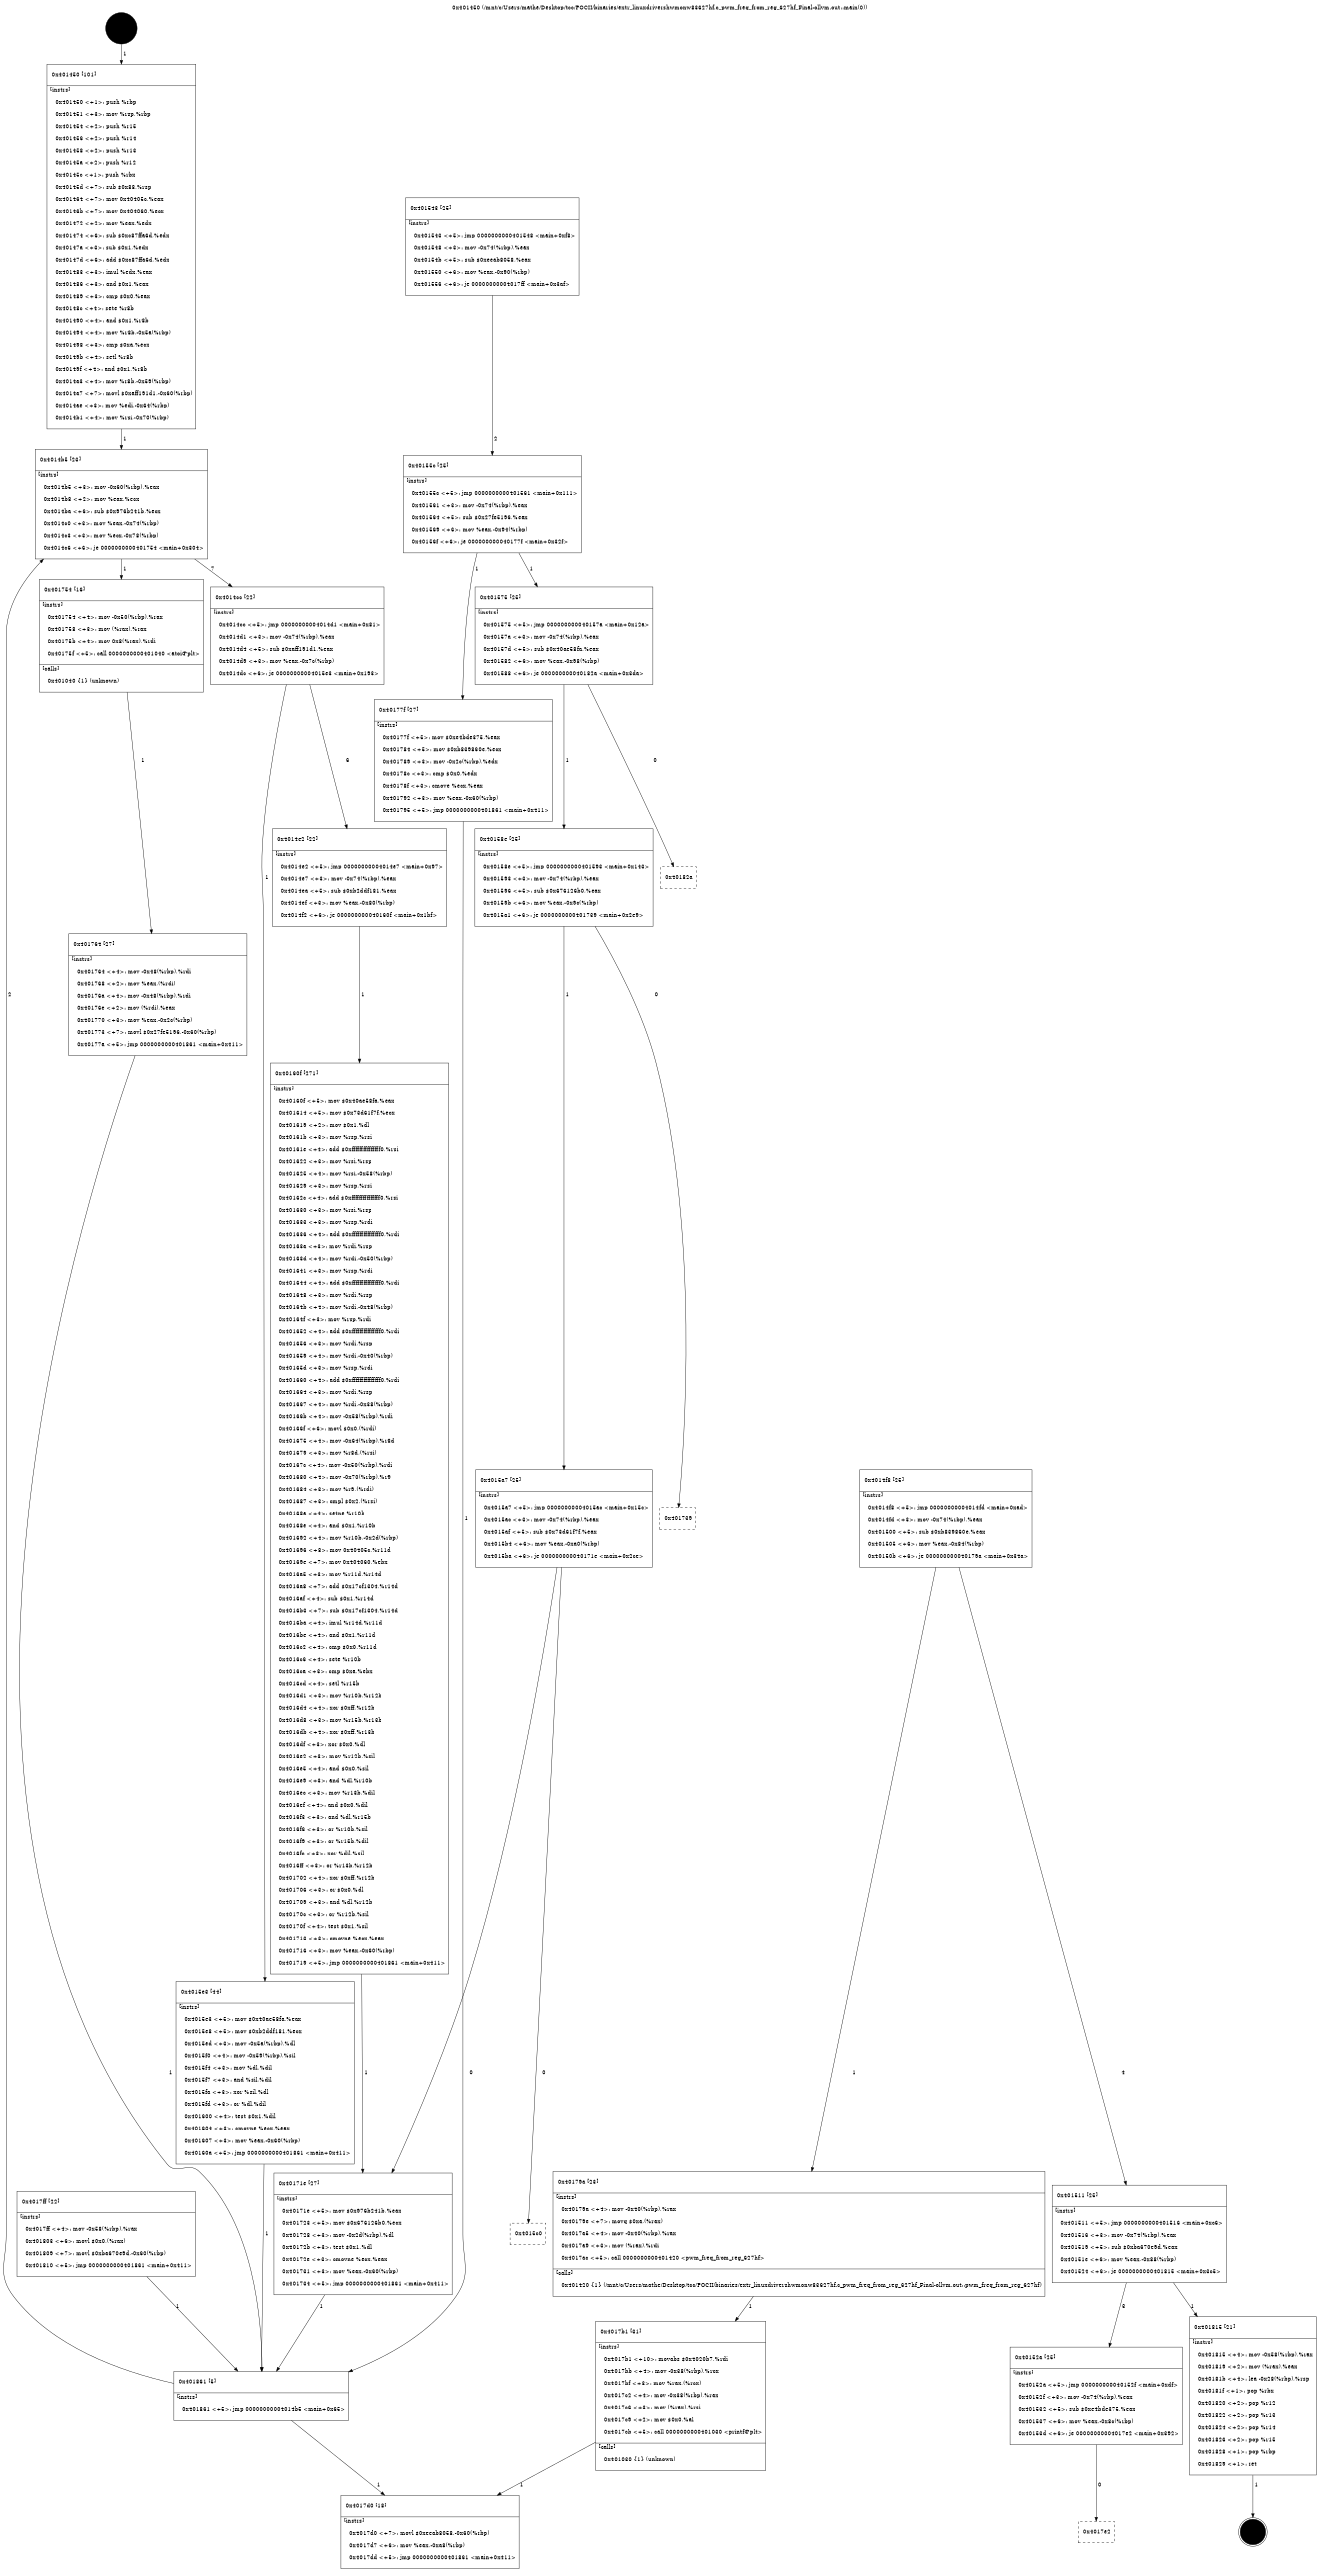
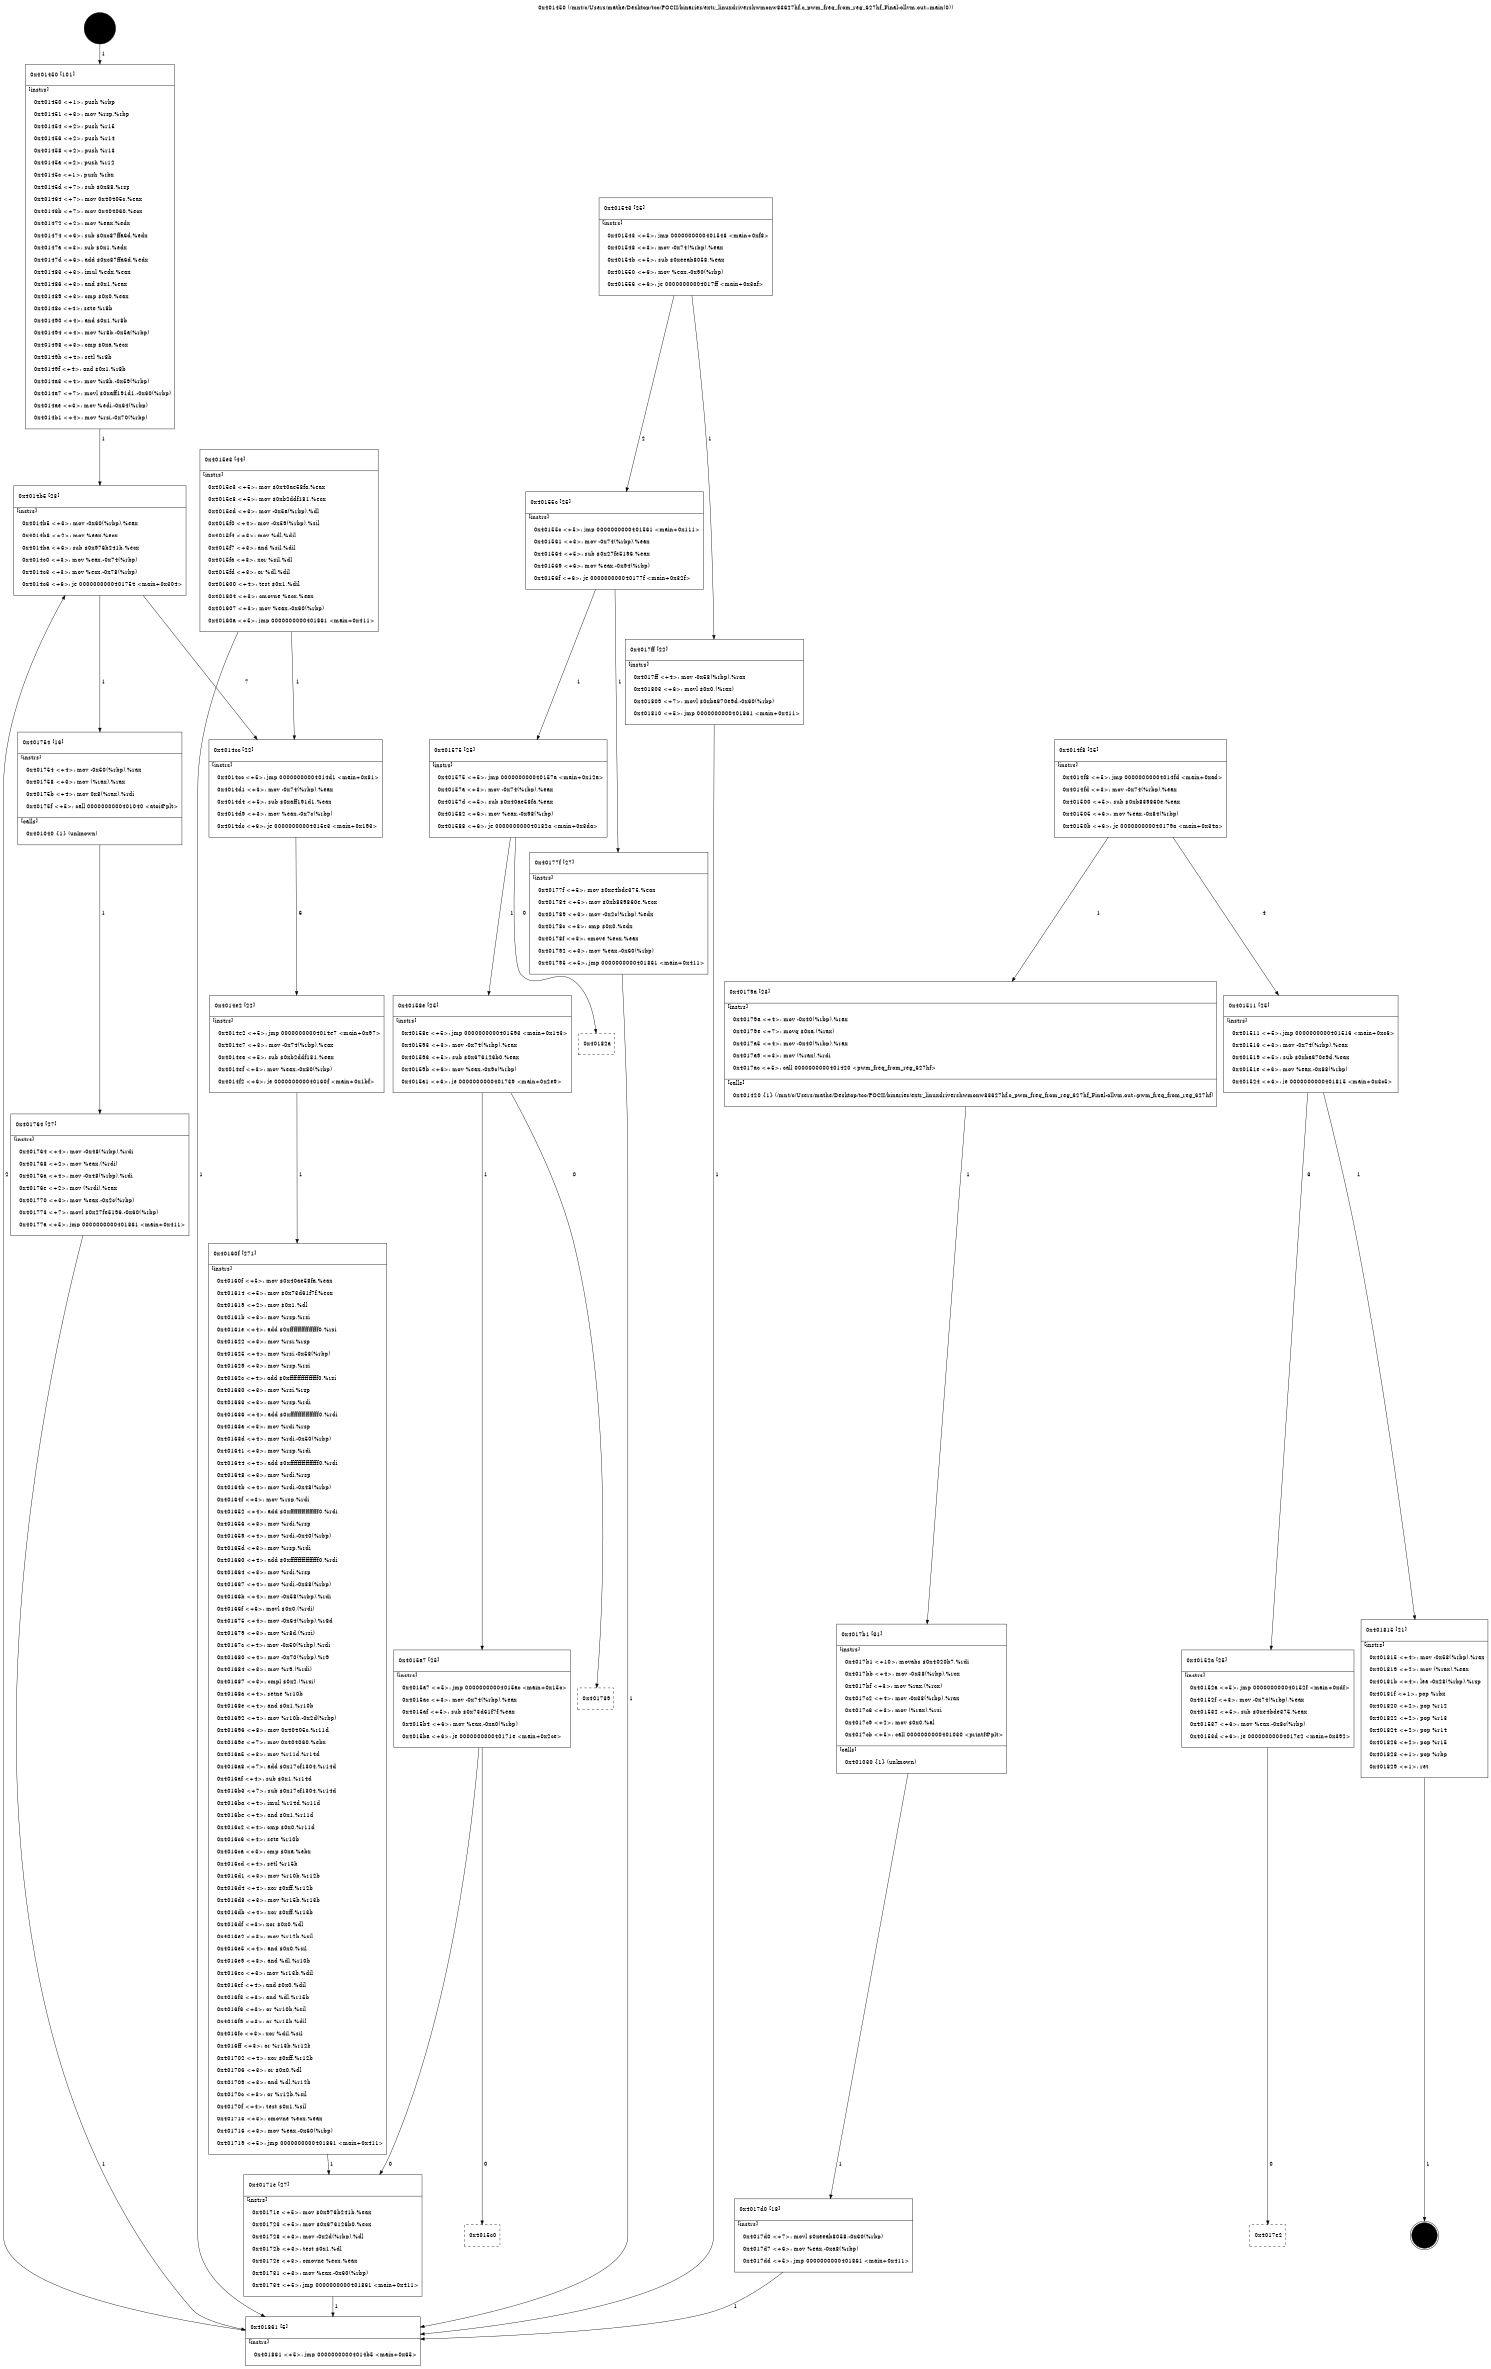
none -> (708, 465)
(264, 1330) -> (293, 684)
(336, 2457) -> (610, 2328)
